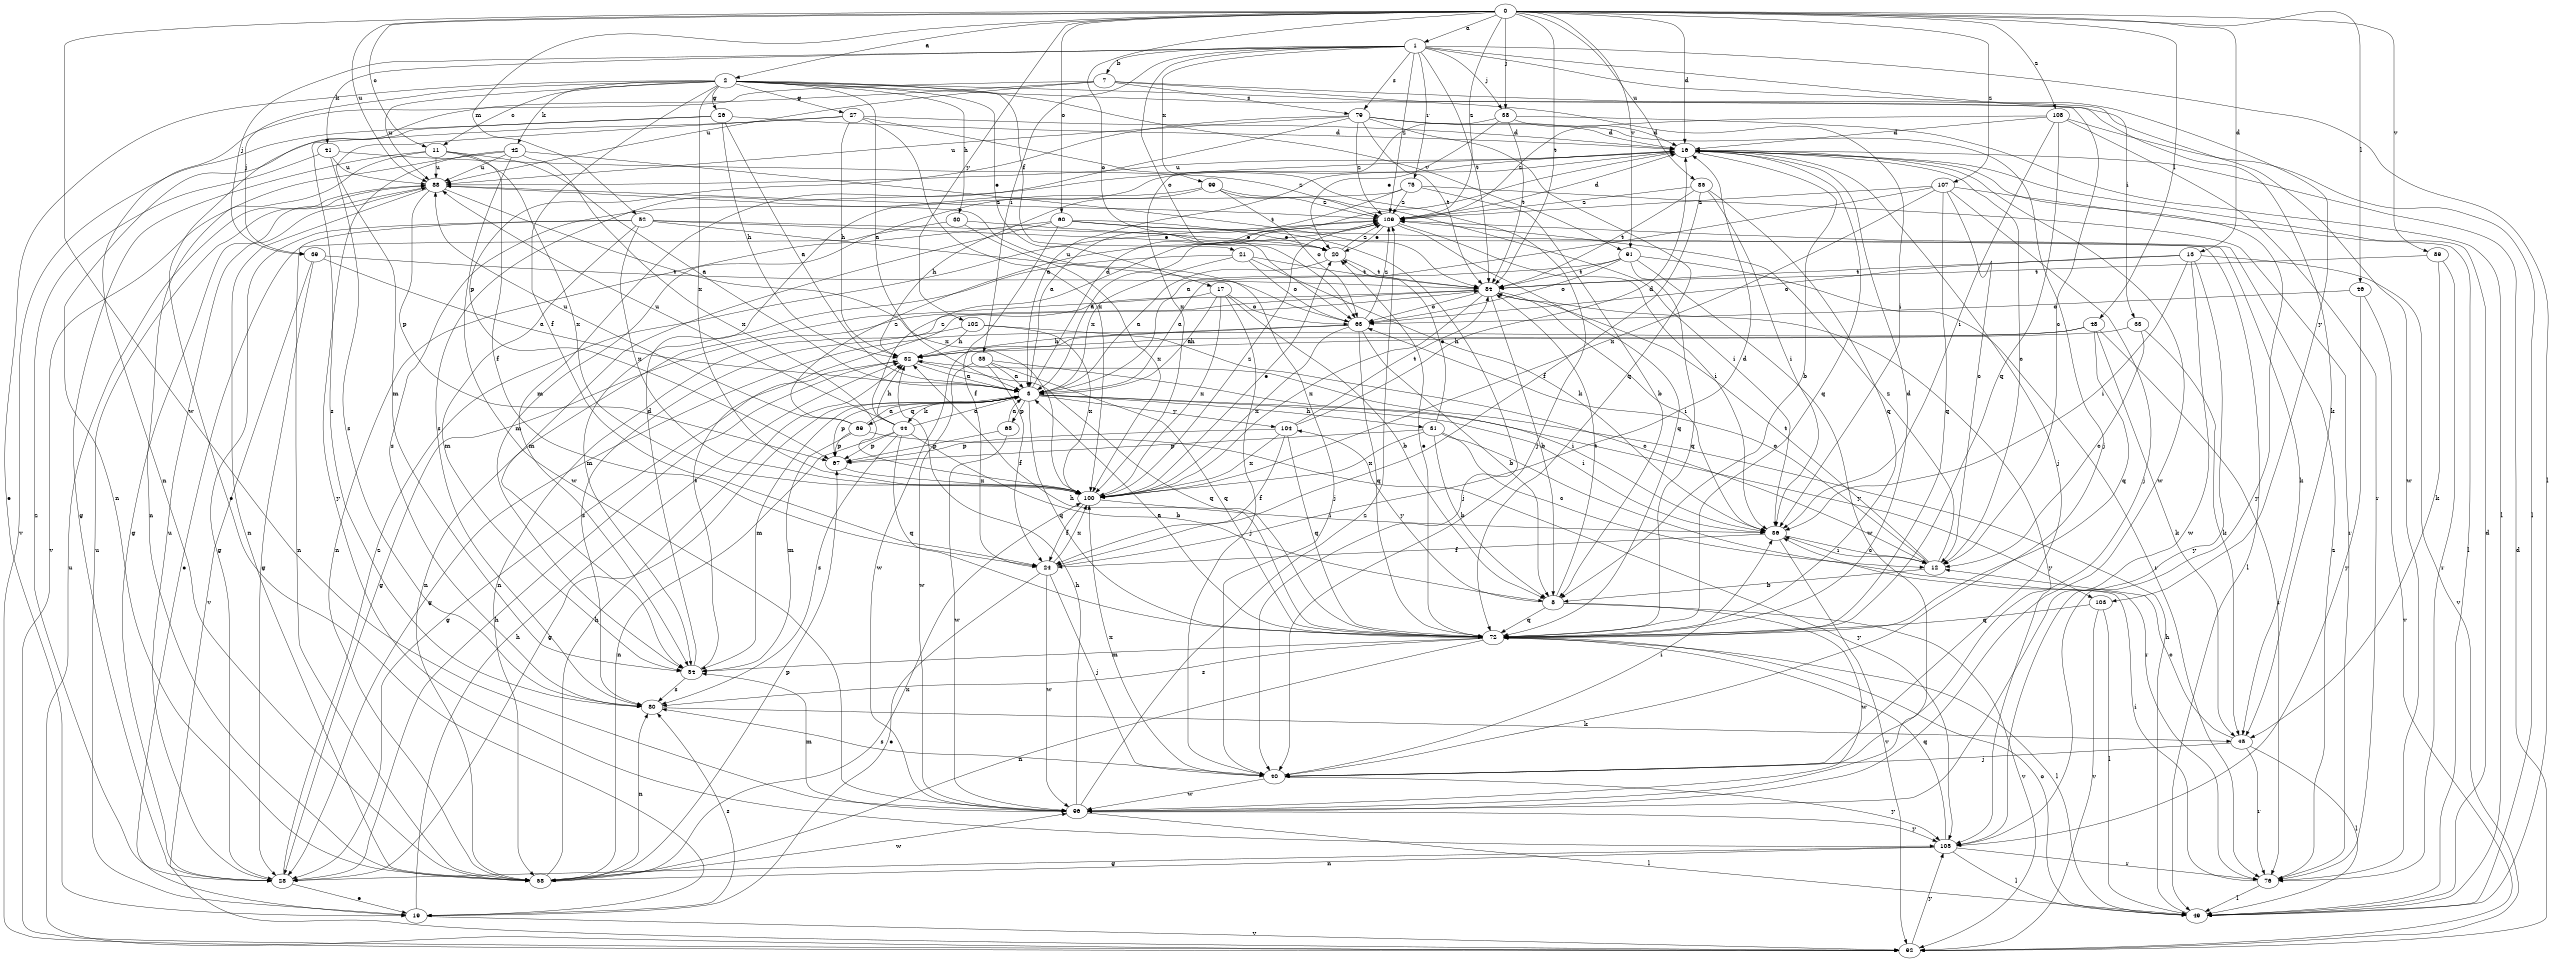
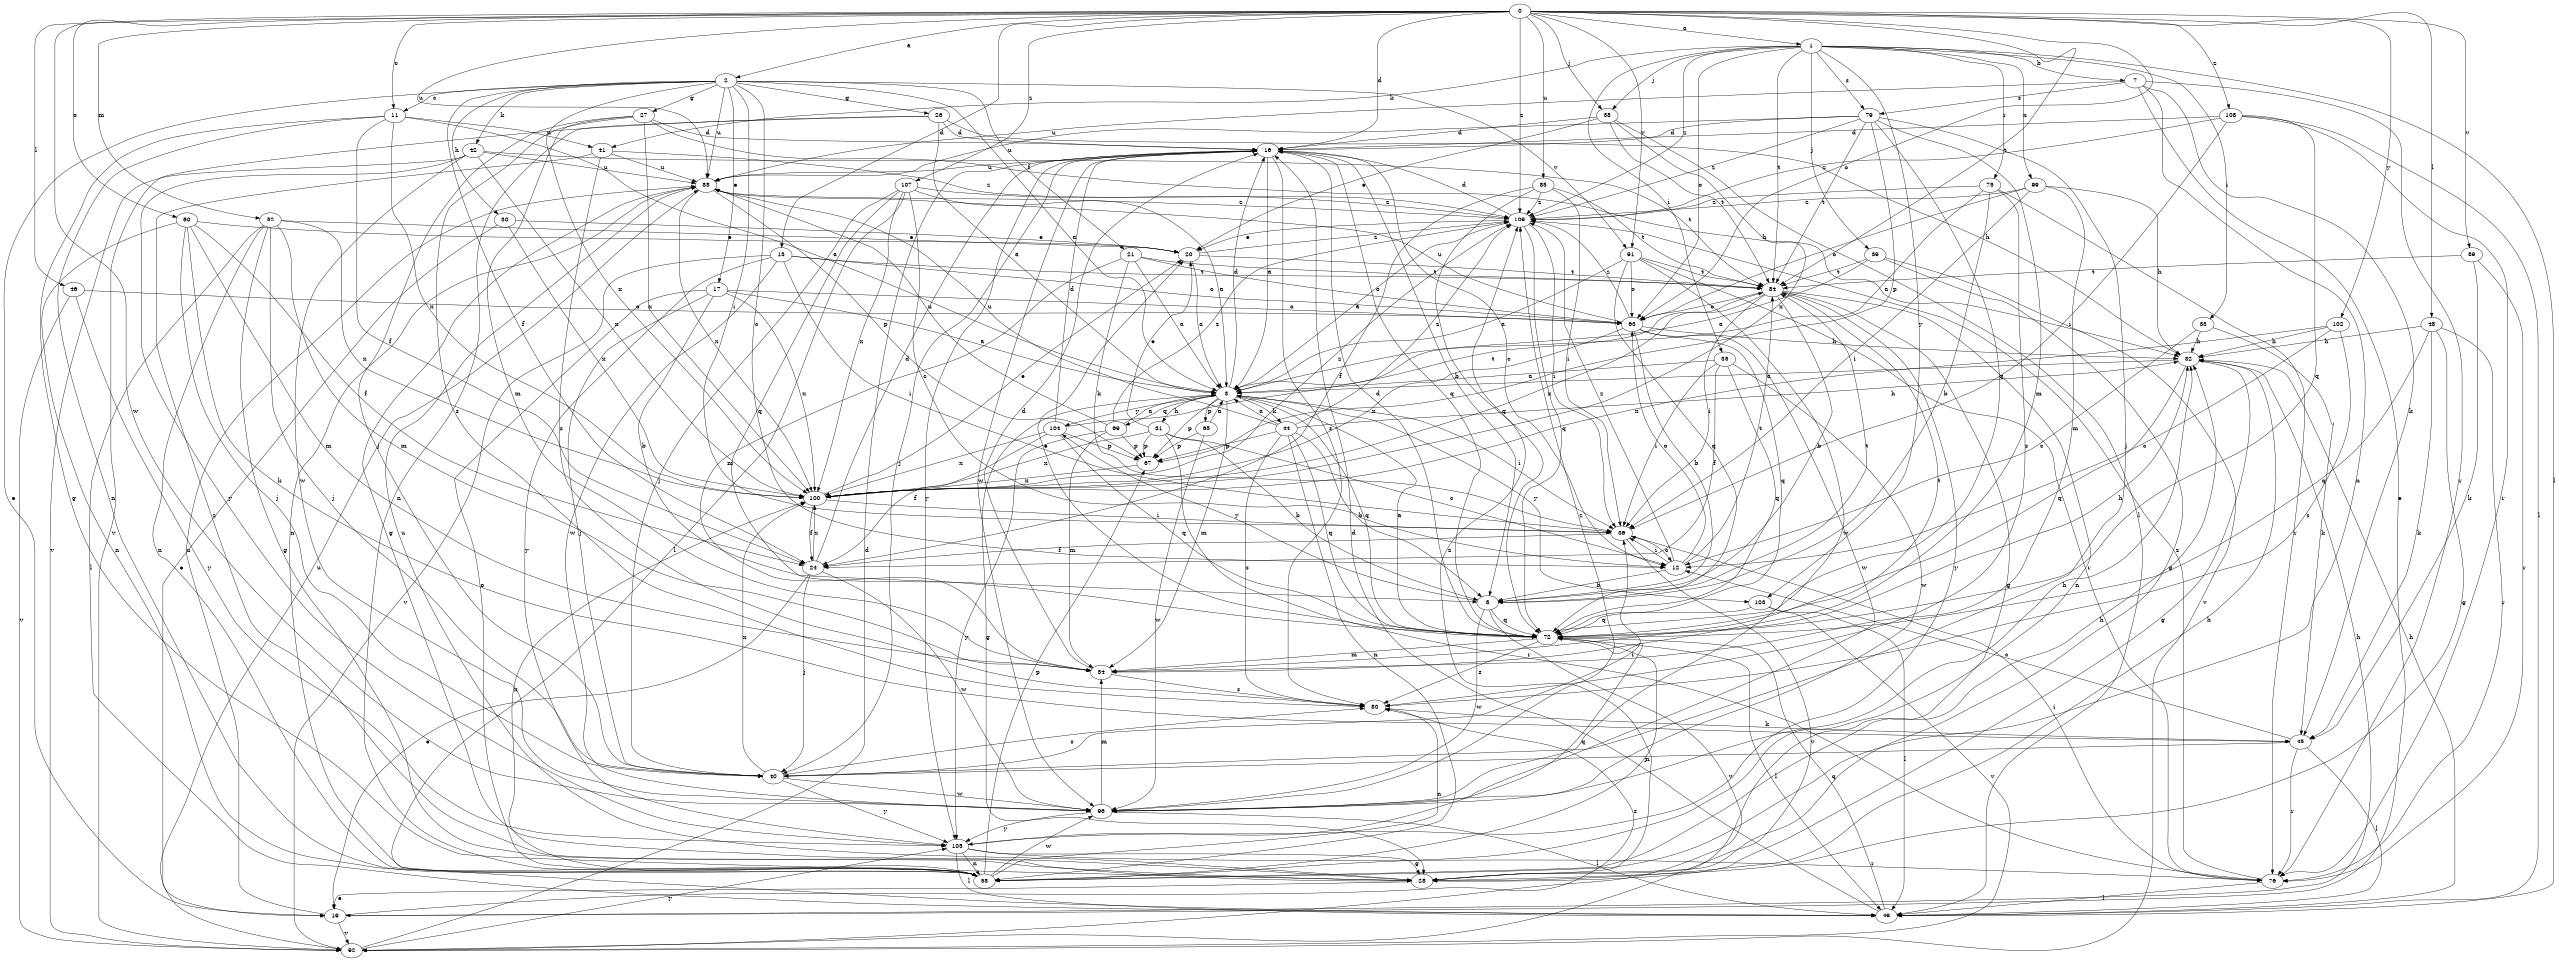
(403, 98) -> none
(436, 166) -> (498, 127)
(1093, 324) -> (1182, 324)
(2409, 481) -> (2460, 481)
(426, 585) -> (482, 585)
(2042, 777) -> (1834, 777)
